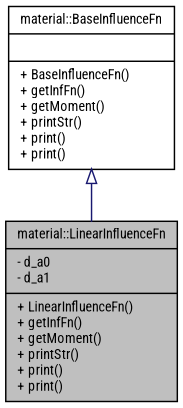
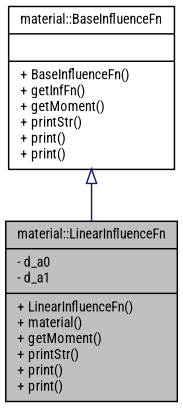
(50, 323) -> (50, 323)
